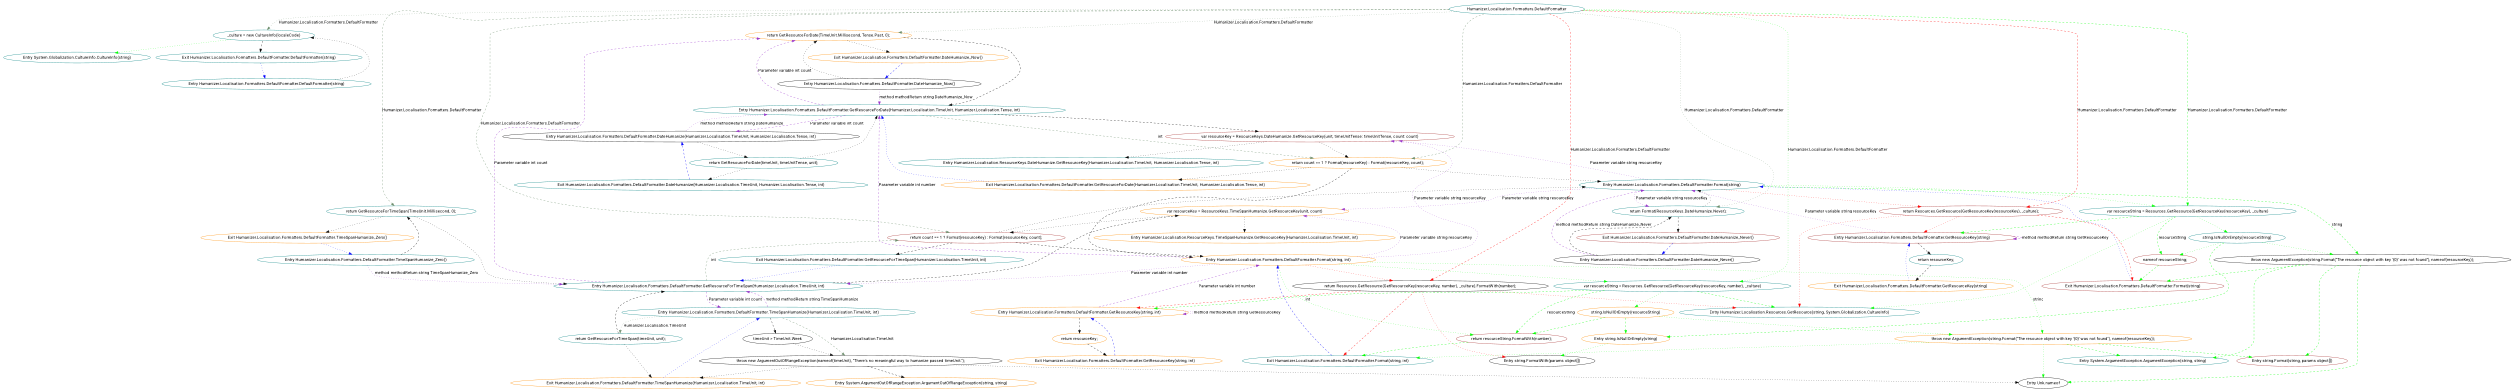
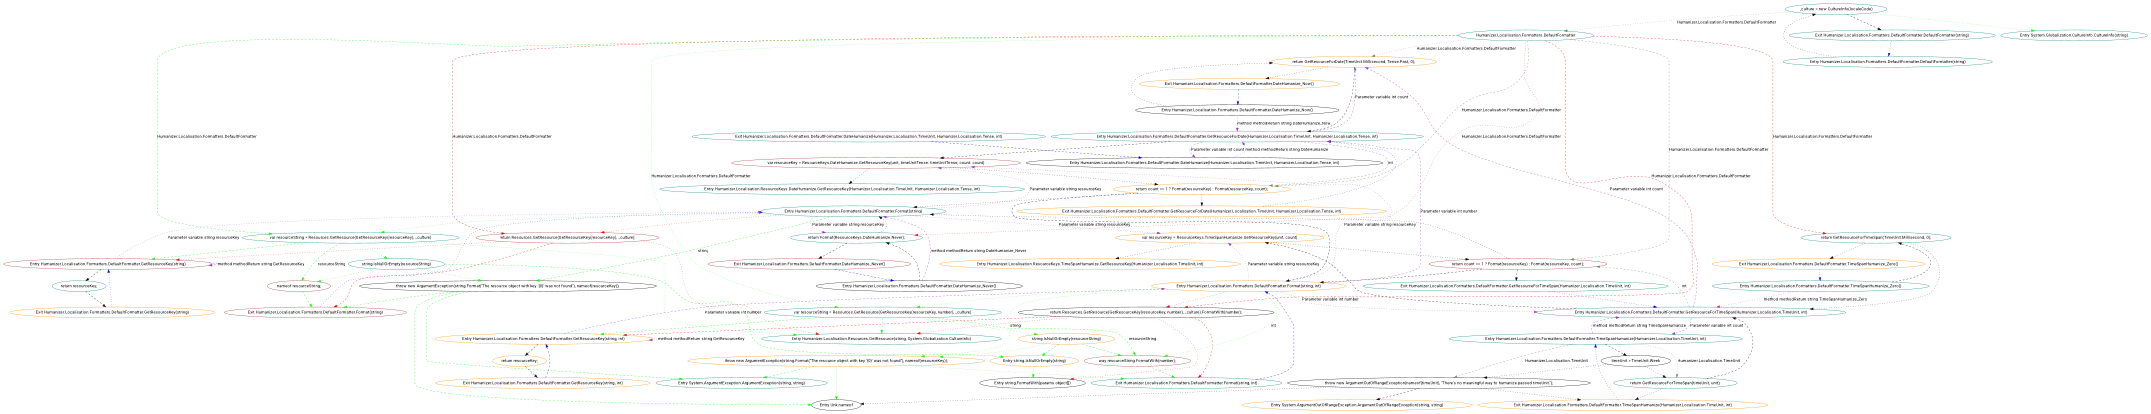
(858, 10) -> (1680, 20)
(759, 14) -> (1773, 73)
(1681, 106) -> (1290, 221)
(764, 163) -> none
(1512, 339) -> (1137, 361)
(2292, 361) -> none
none -> (1654, 371)
